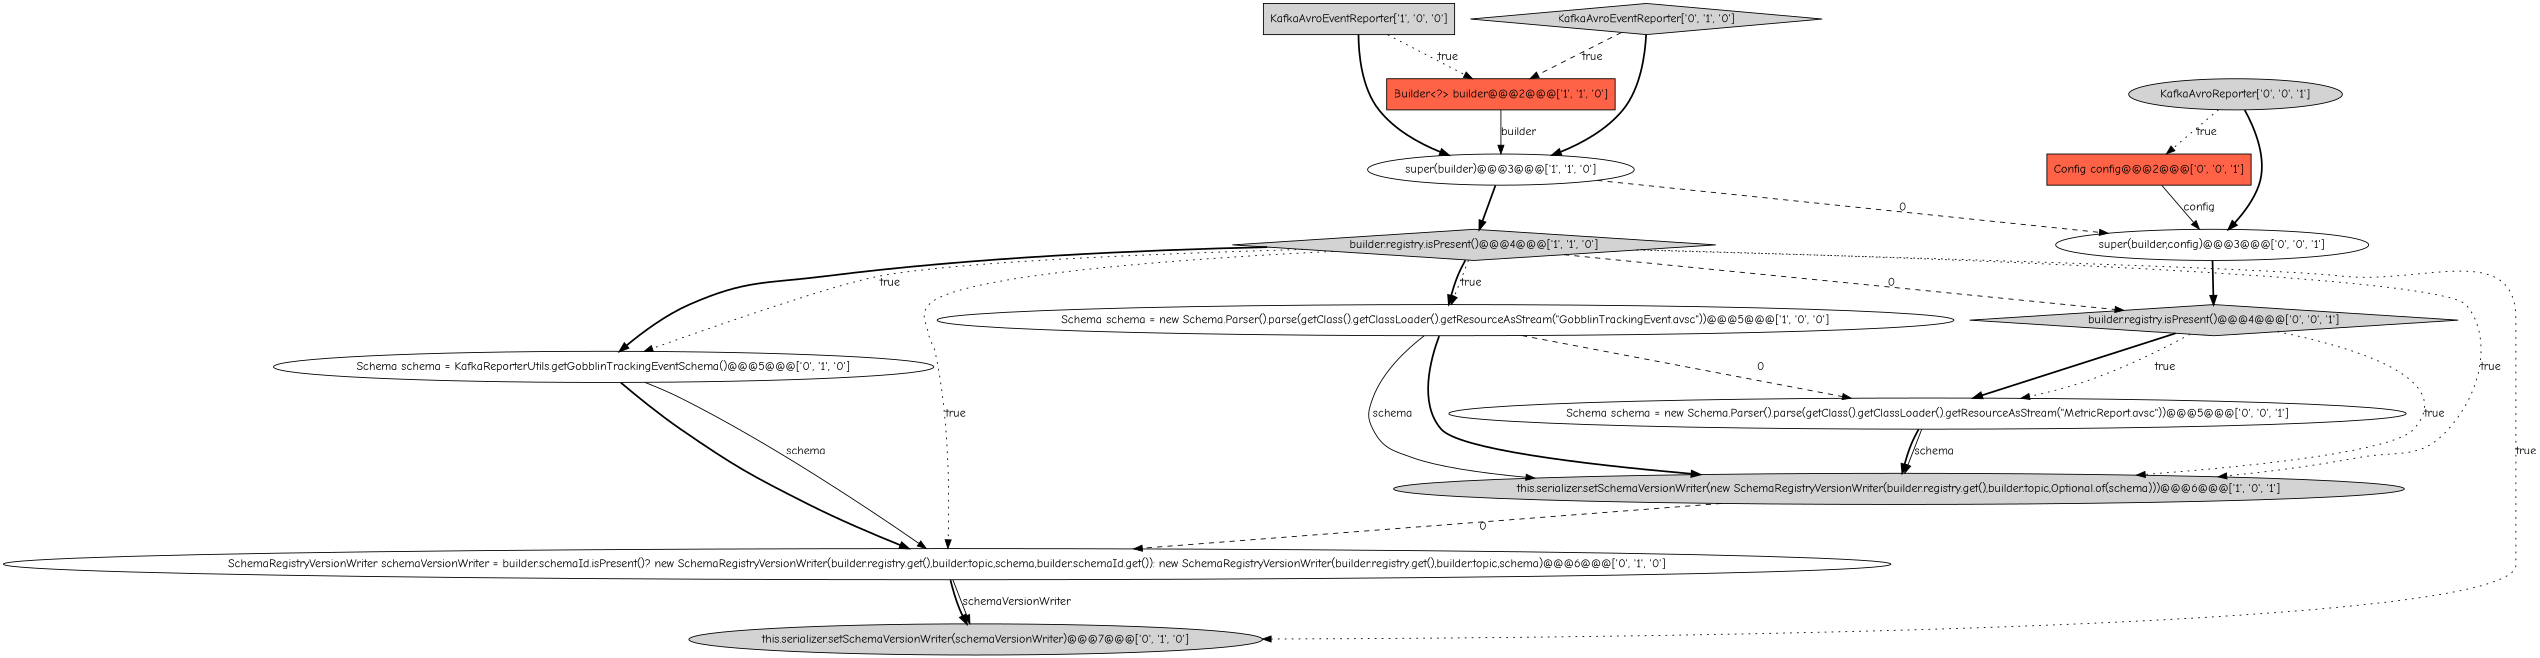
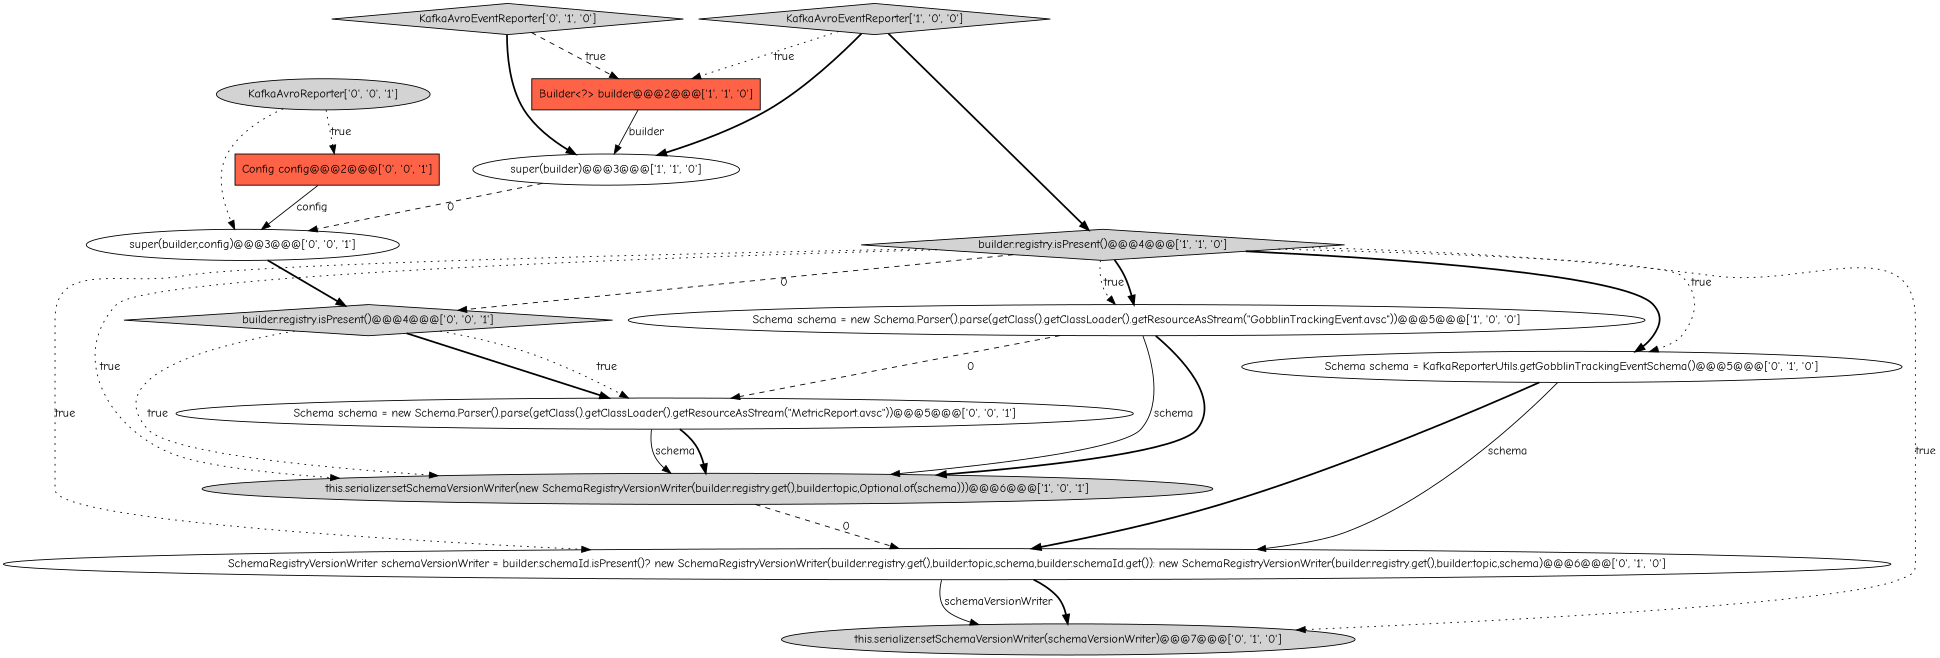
(1359, 19) -> (874, 19)
(2262, 169) -> (228, 153)
(1489, 203) -> (985, 129)
